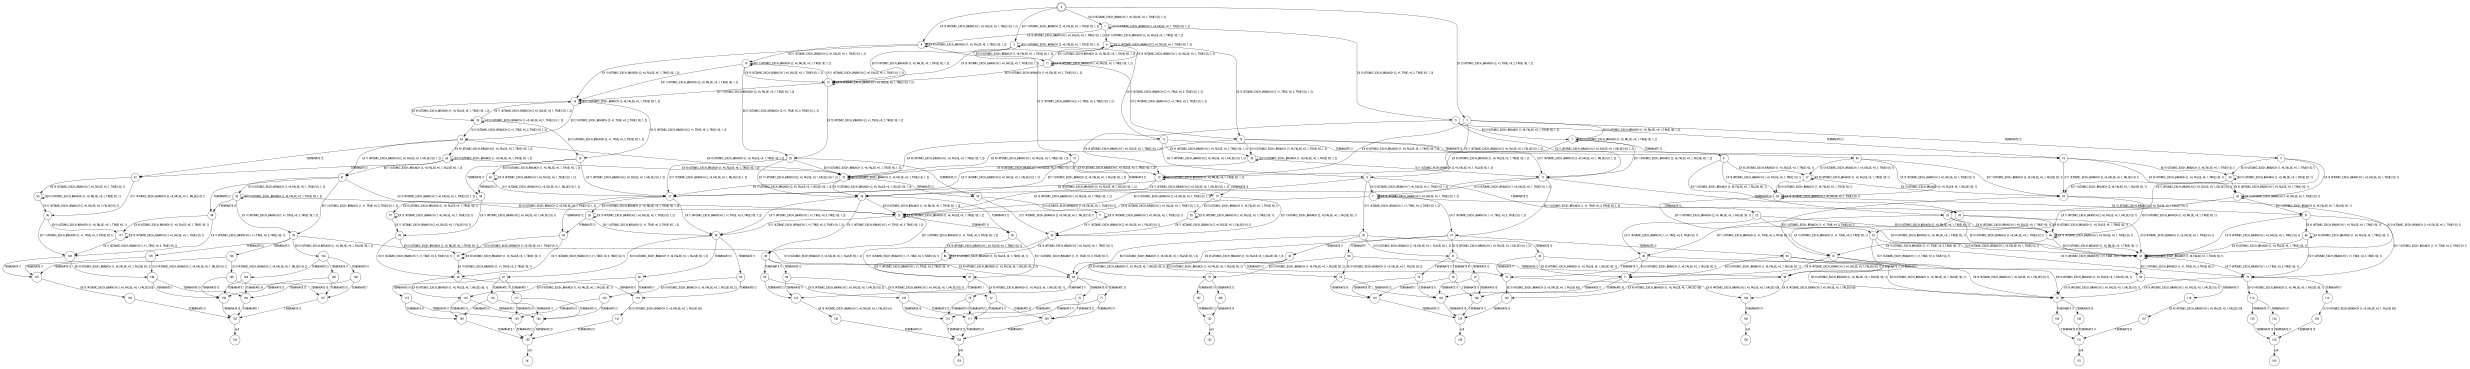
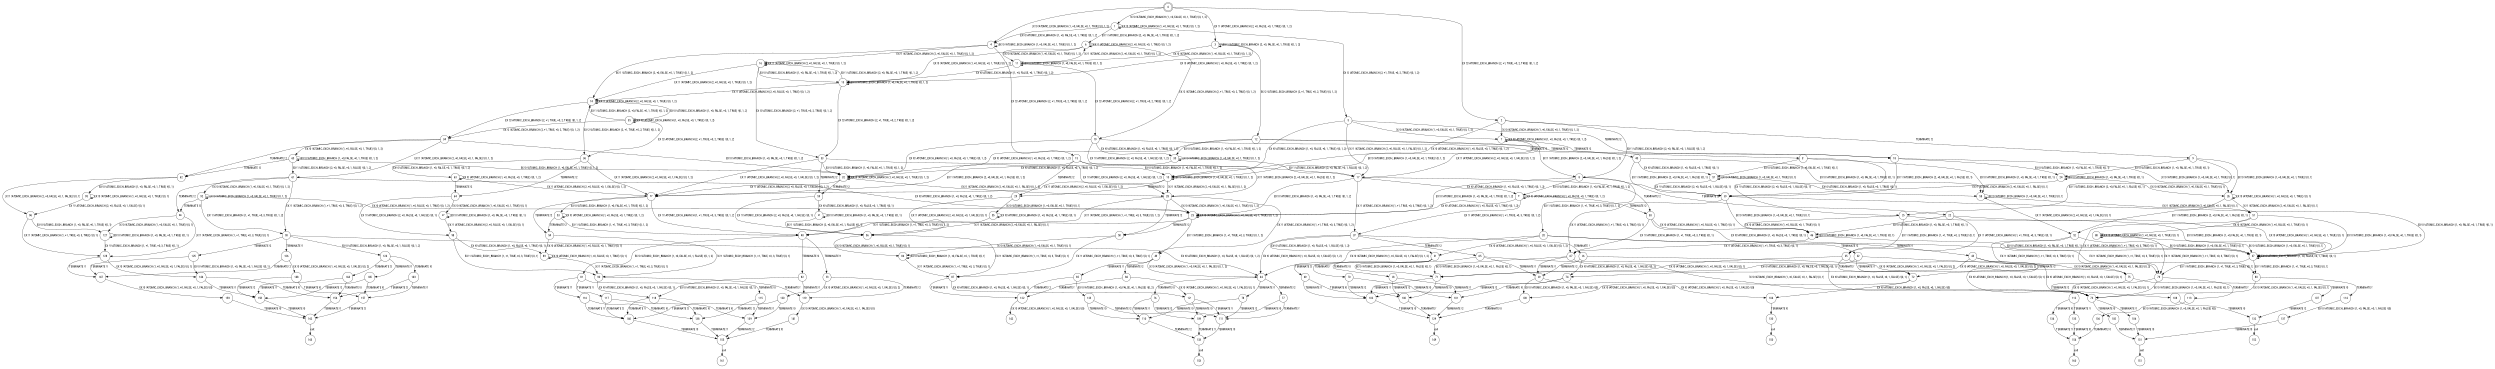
(896, 329) -> none
